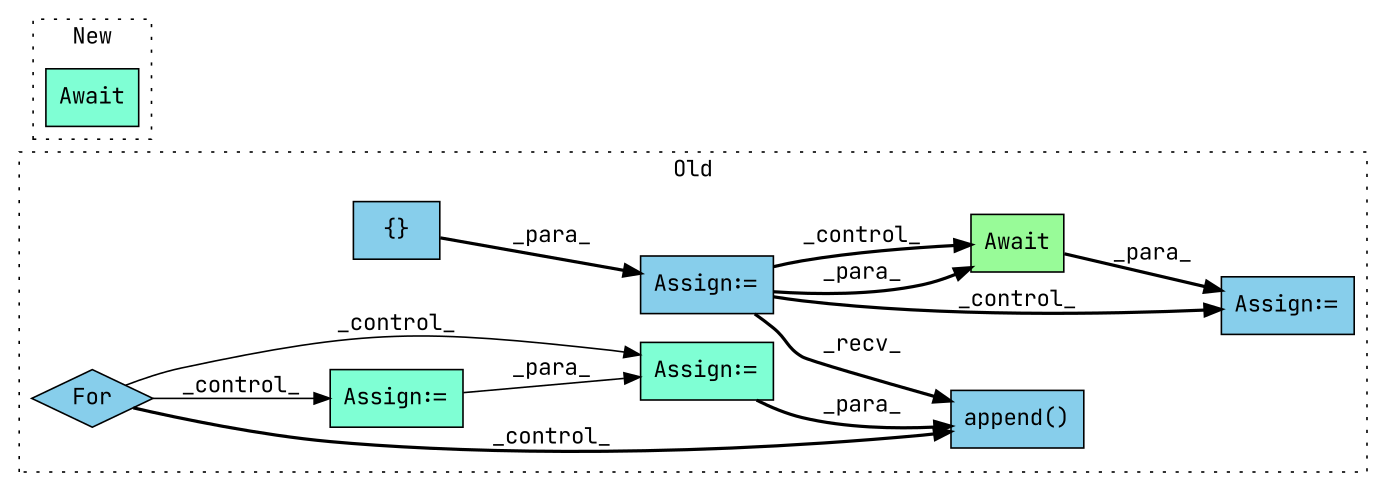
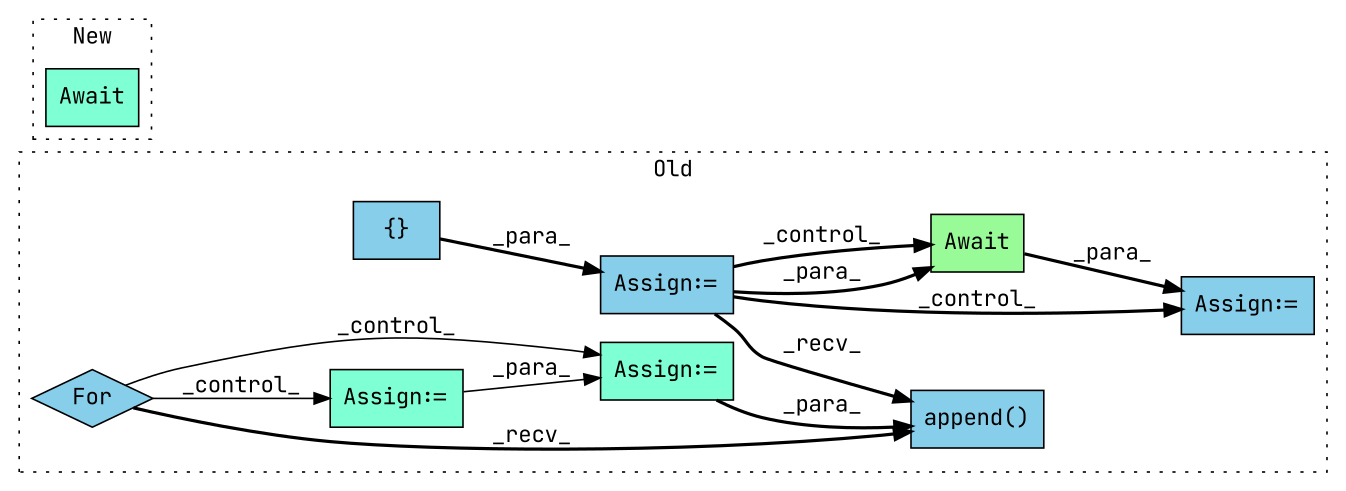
(552, 438) -> (532, 436)
